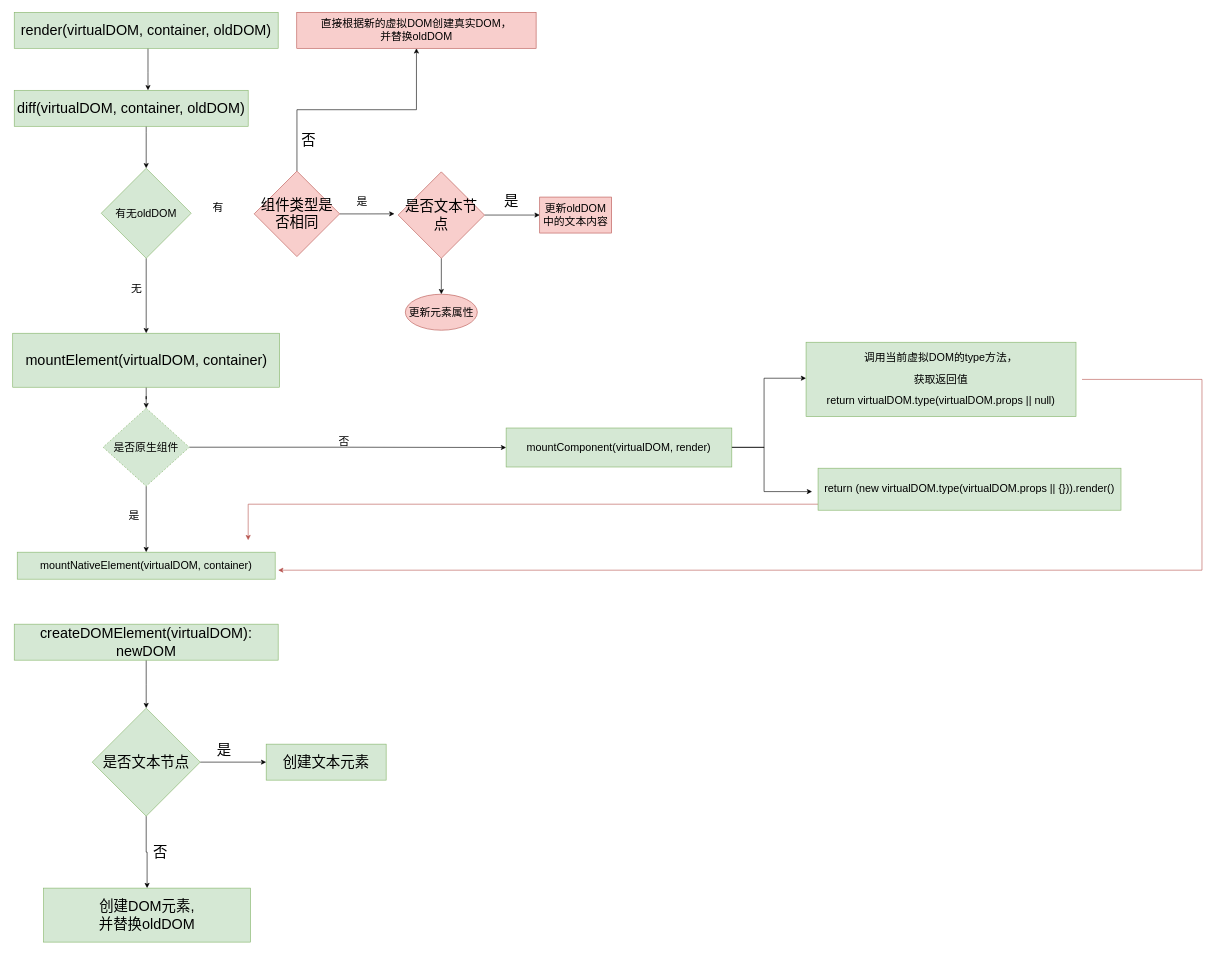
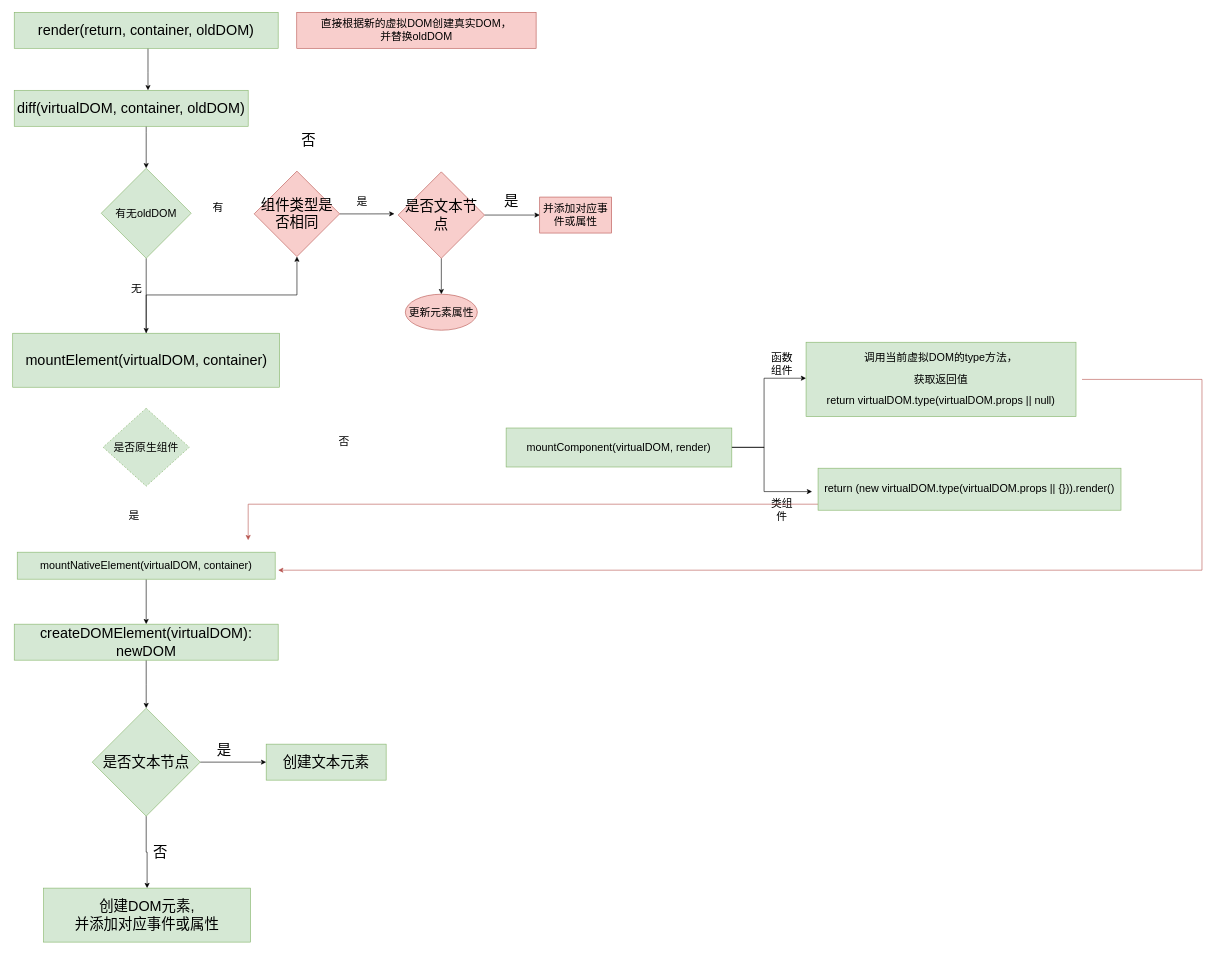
(146, 30) -> (146, 30)
(416, 82) -> none
(576, 215) -> (576, 215)
none -> (782, 364)
(146, 396) -> (297, 295)
(458, 448) -> none
none -> (782, 510)
(146, 546) -> none
none -> (146, 618)
(147, 915) -> (147, 915)
